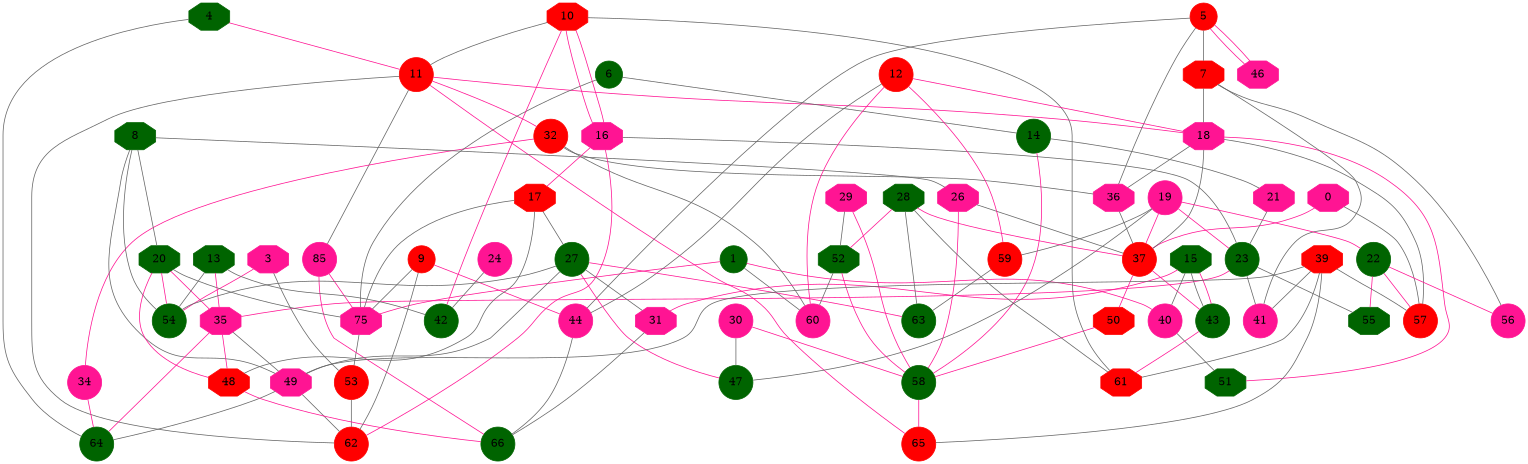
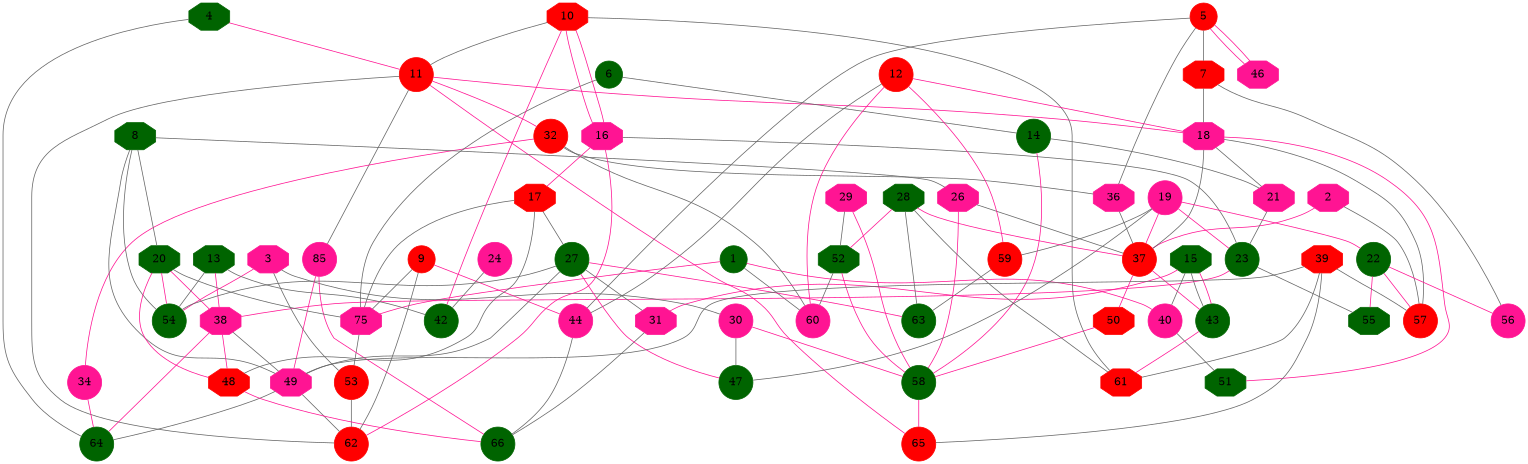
(1159, 167) -> (1239, 167)
(1328, 198) -> (1328, 198)
(341, 291) -> (305, 322)
none -> (544, 294)
(221, 321) -> (221, 321)
(1260, 321) -> none
